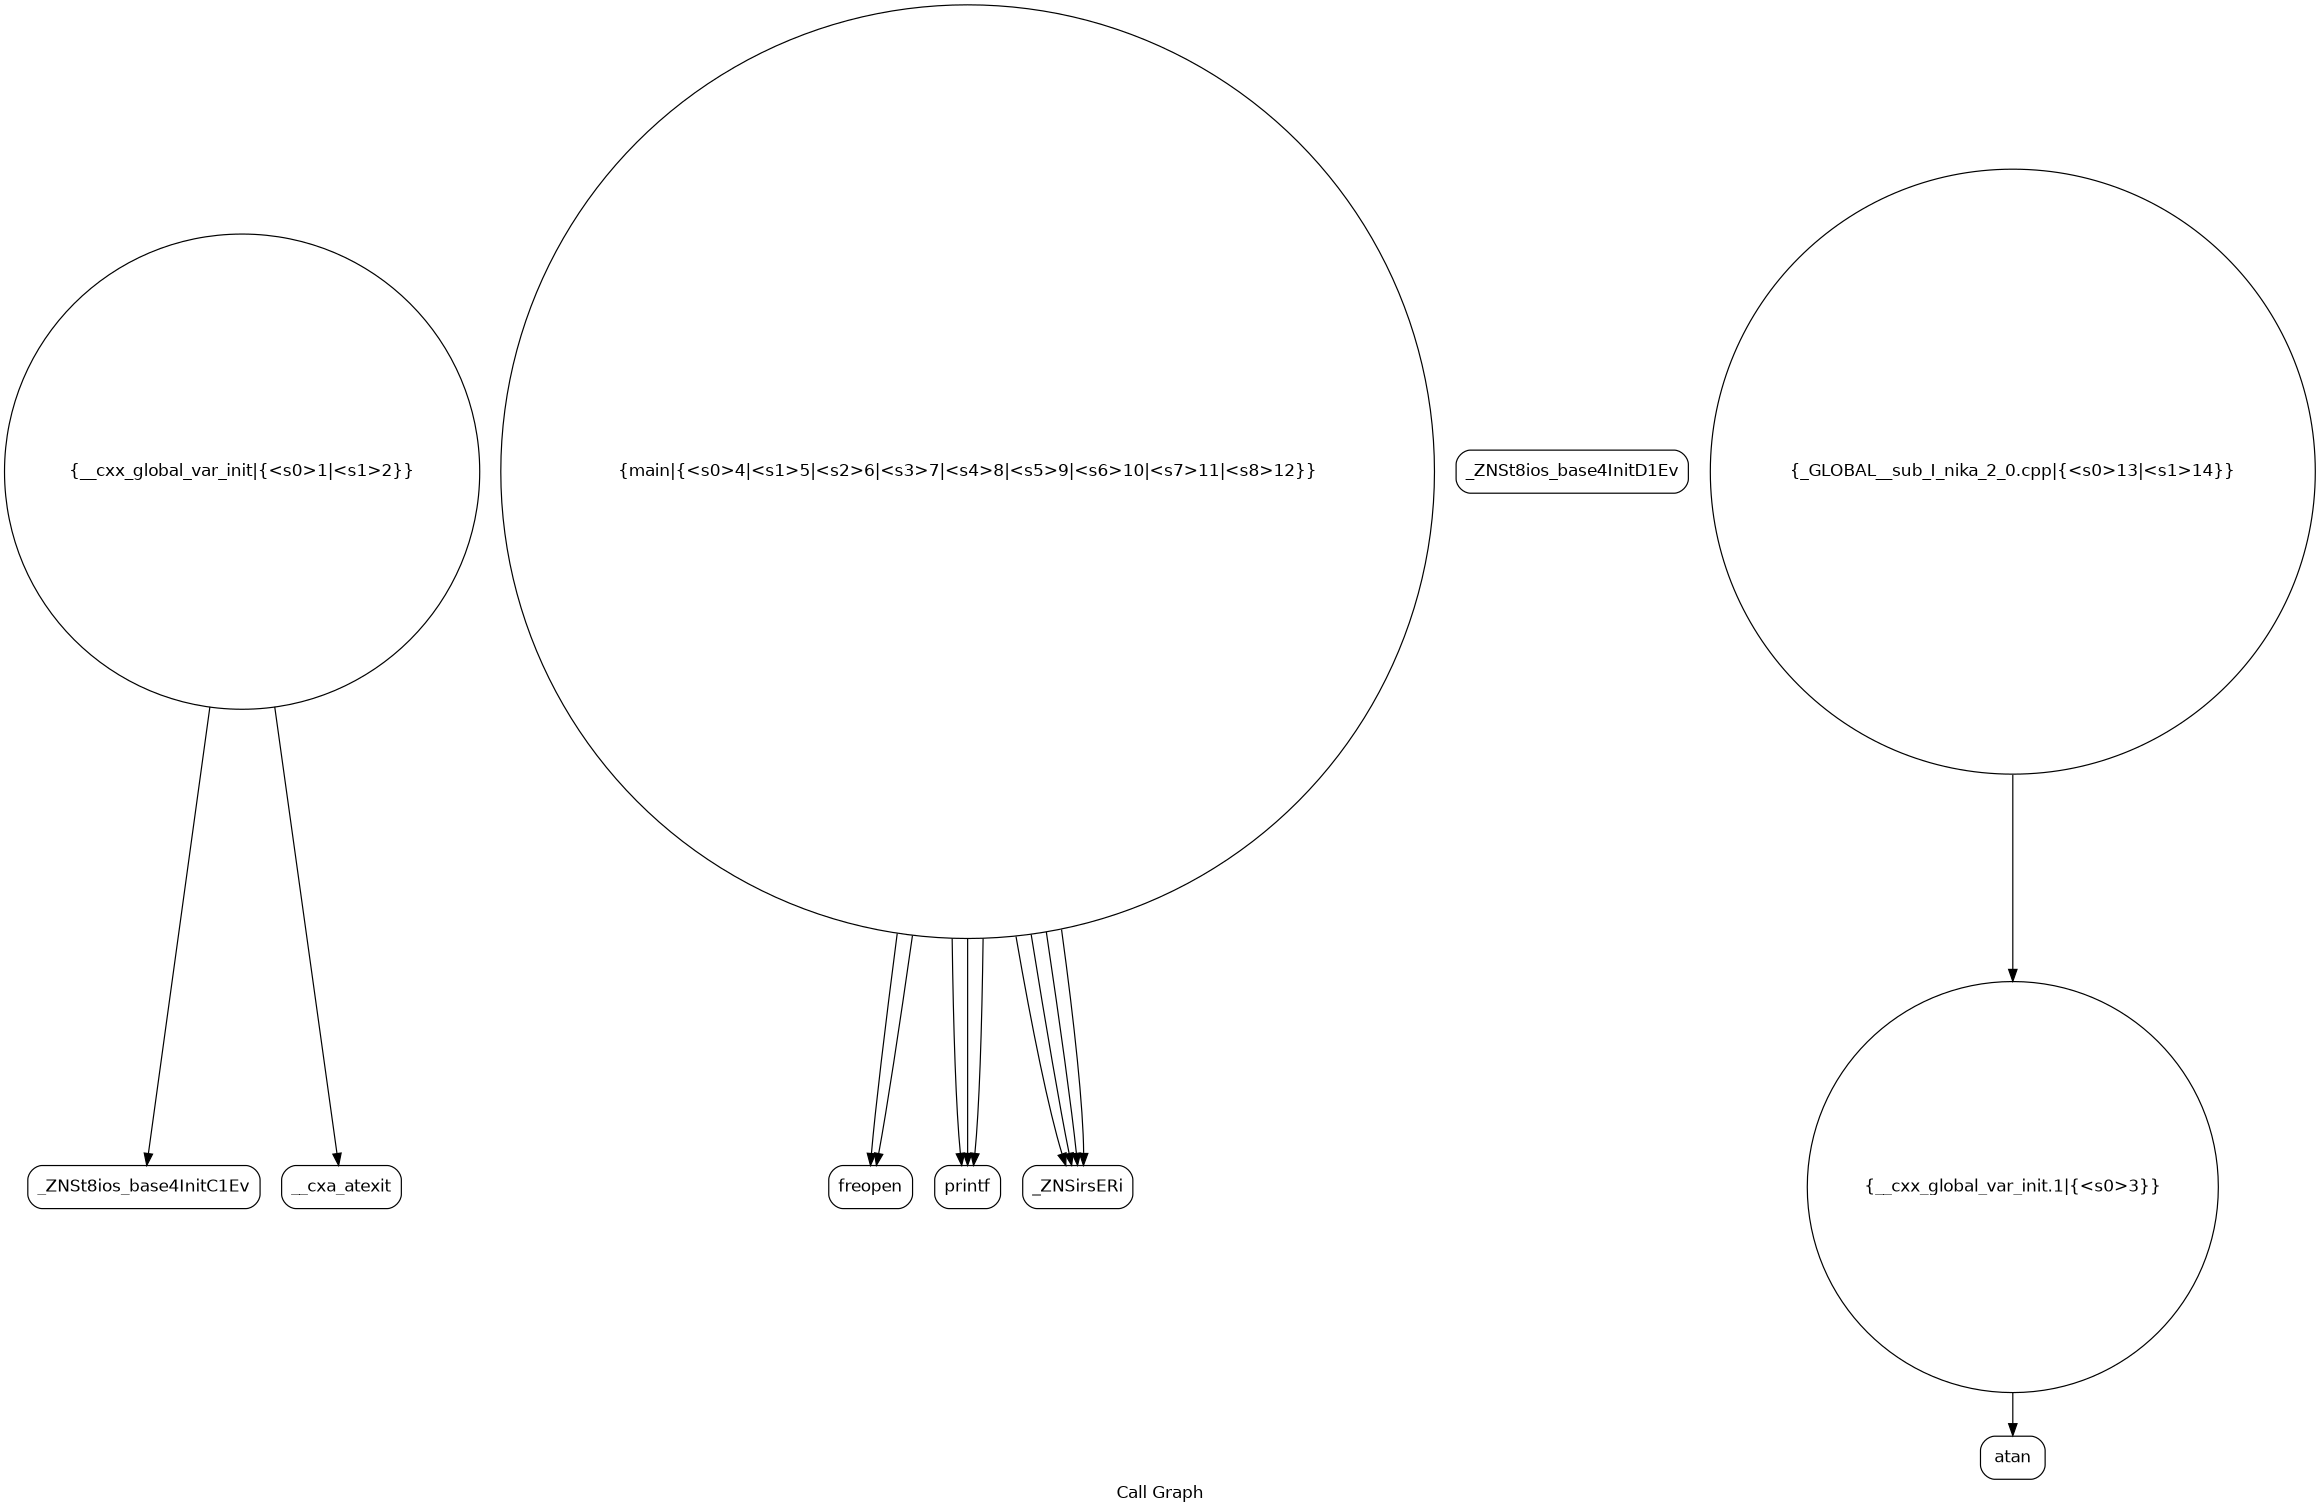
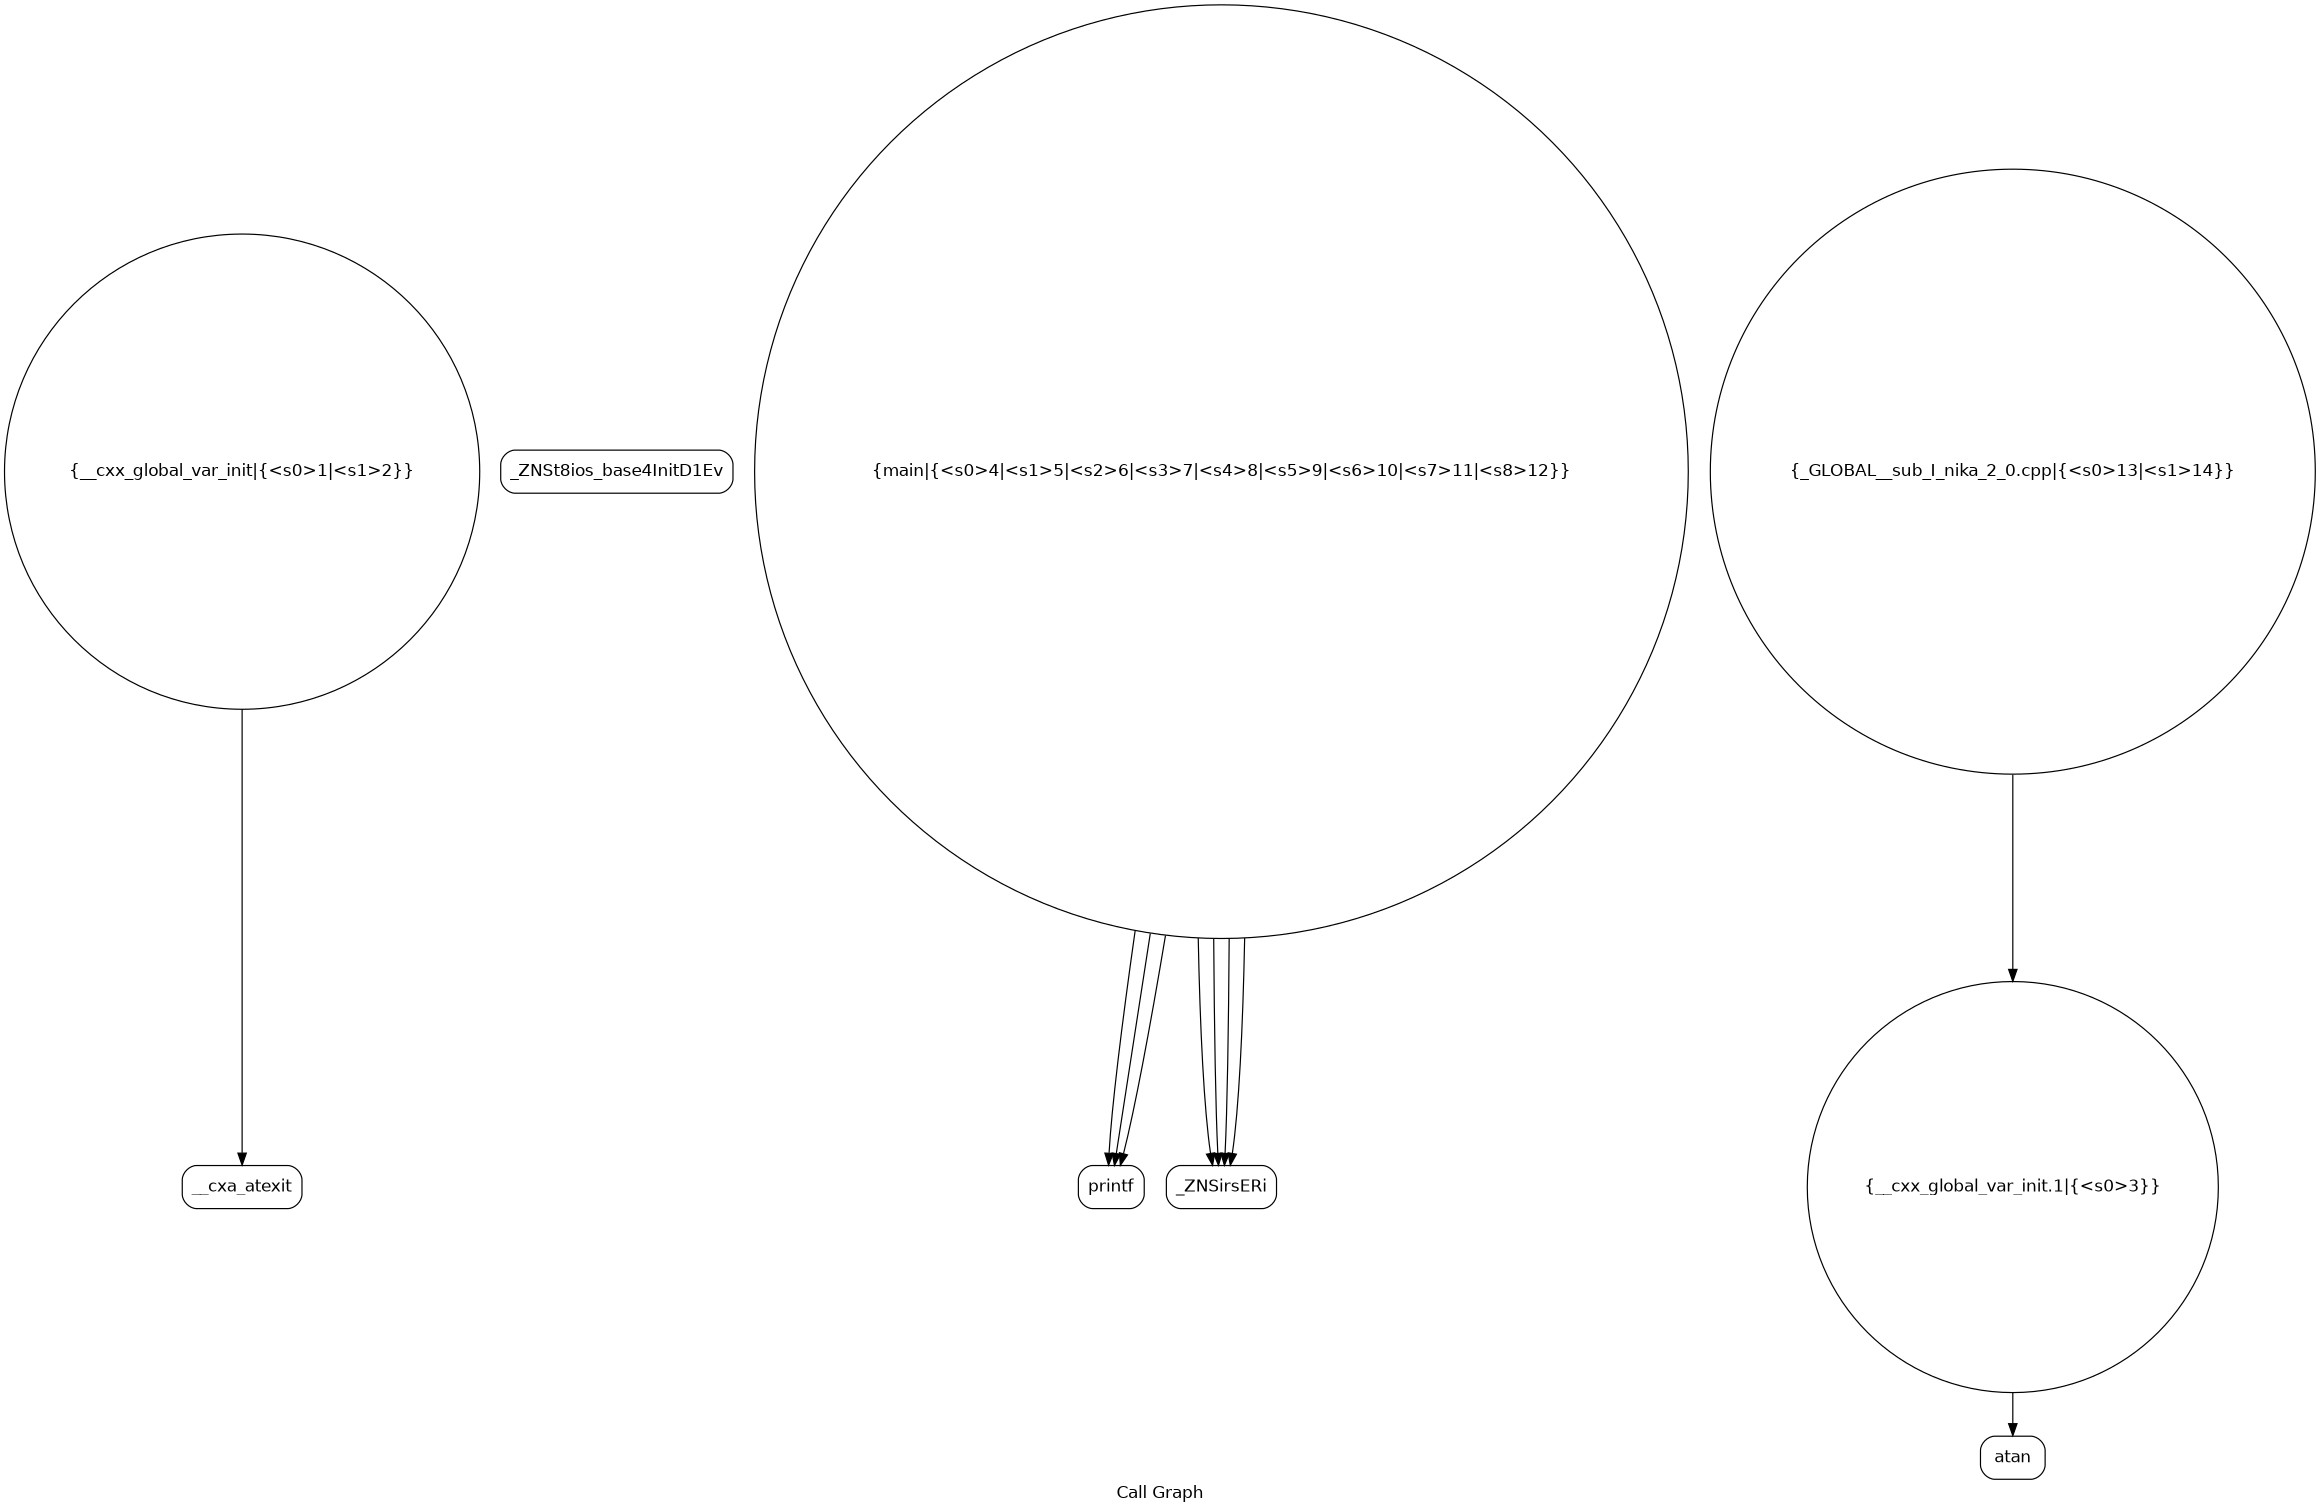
(144, 1187) -> none
(871, 1187) -> none
